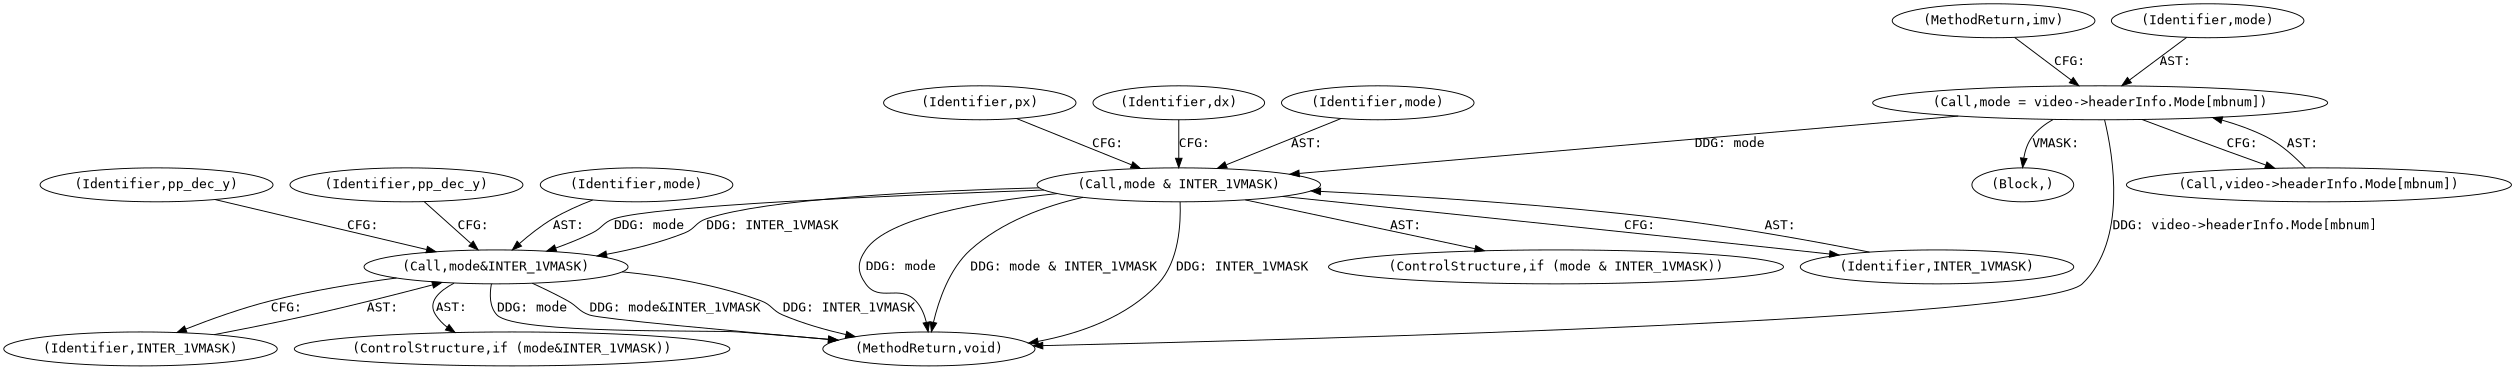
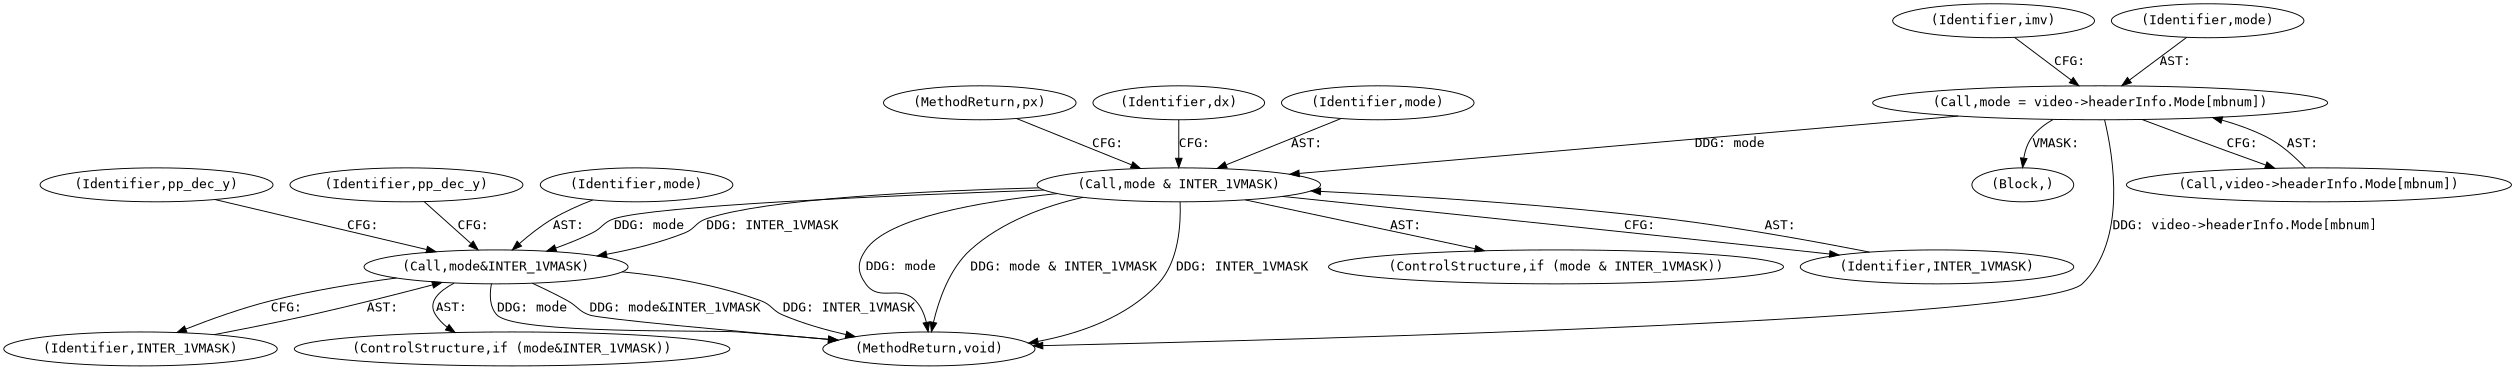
(1994, 21) -> (1994, 21)
(980, 103) -> (980, 103)
